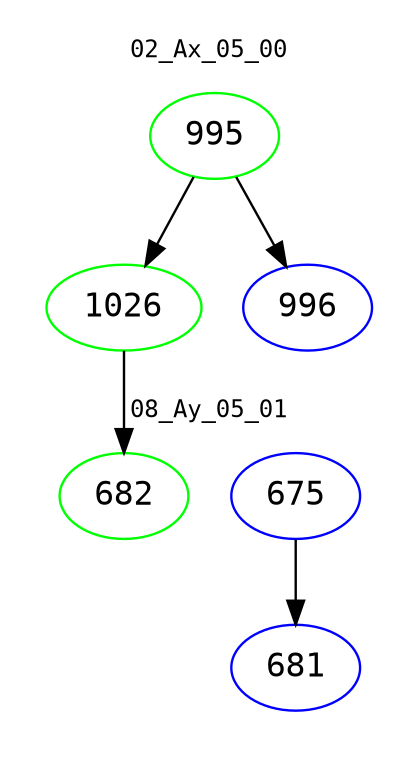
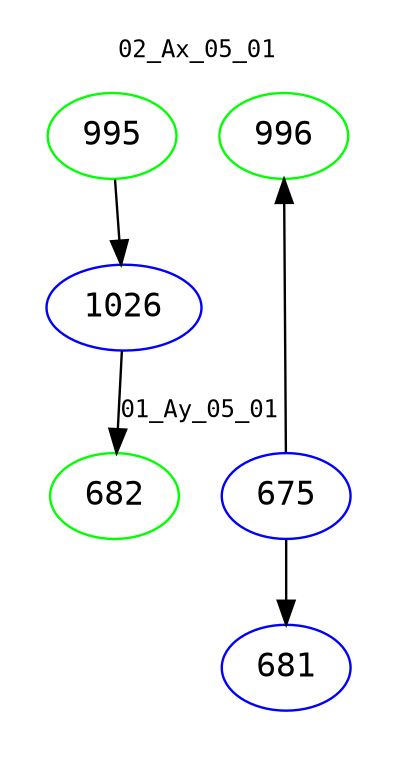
(210, 51) -> (198, 51)
(255, 211) -> (285, 328)
(124, 308) -> (124, 308)
(308, 308) -> (284, 136)
(210, 411) -> (200, 411)
